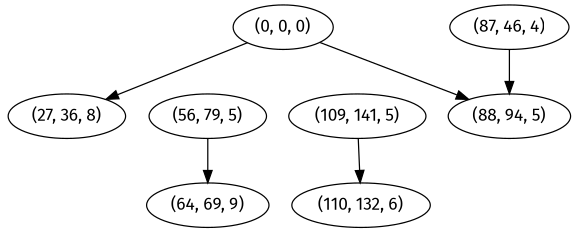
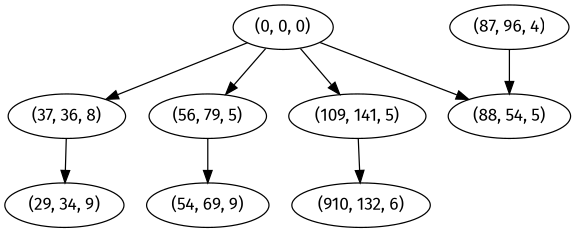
(509, 27) -> (509, 27)
none -> (250, 67)
none -> (316, 67)
(67, 116) -> (67, 116)
(509, 116) -> (509, 116)
none -> (64, 205)
(208, 205) -> (208, 205)
(361, 205) -> (361, 205)
